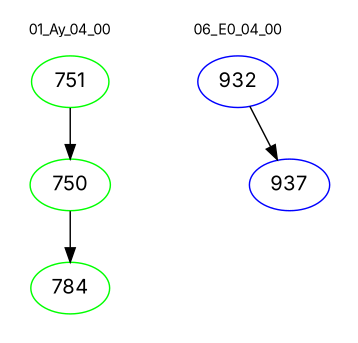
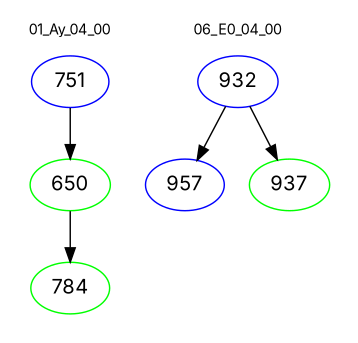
(70, 82) -> (70, 82)
(70, 185) -> (70, 185)
none -> (185, 185)
(290, 185) -> (290, 185)
